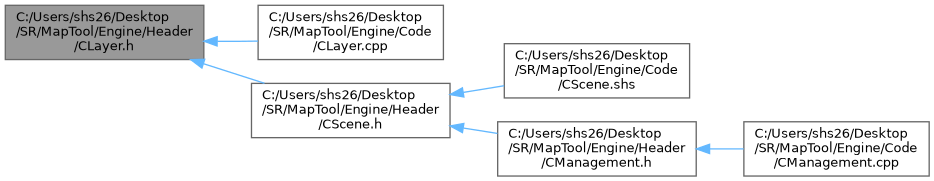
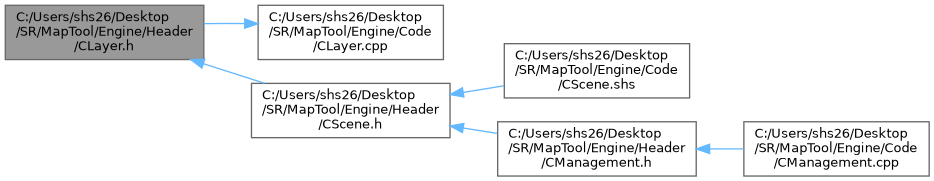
(238, 41) -> (224, 23)
